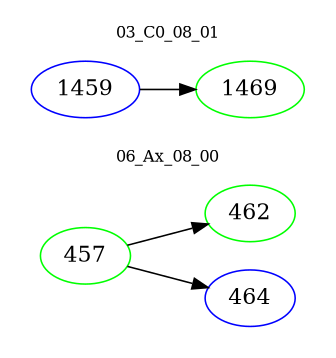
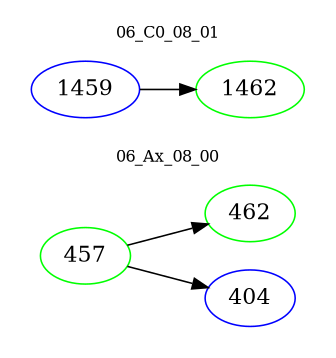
(168, 34) -> (168, 34)
(250, 89) -> (250, 89)
(250, 298) -> (250, 298)
